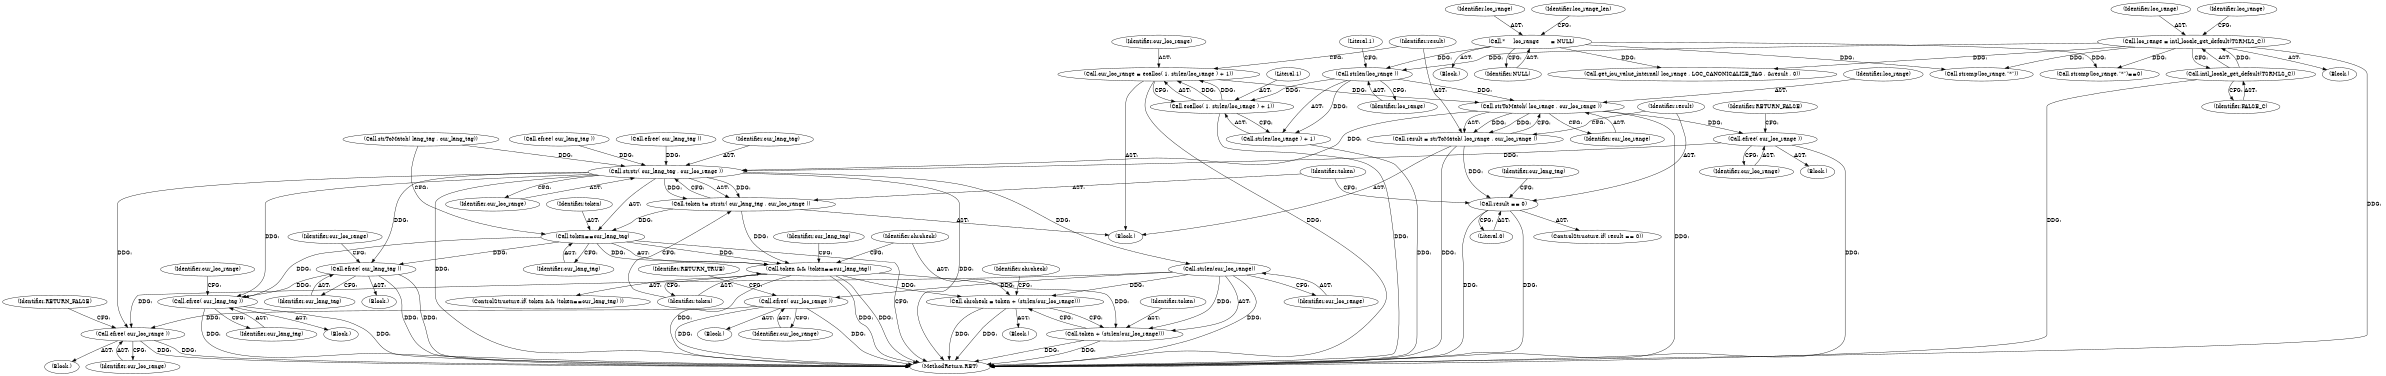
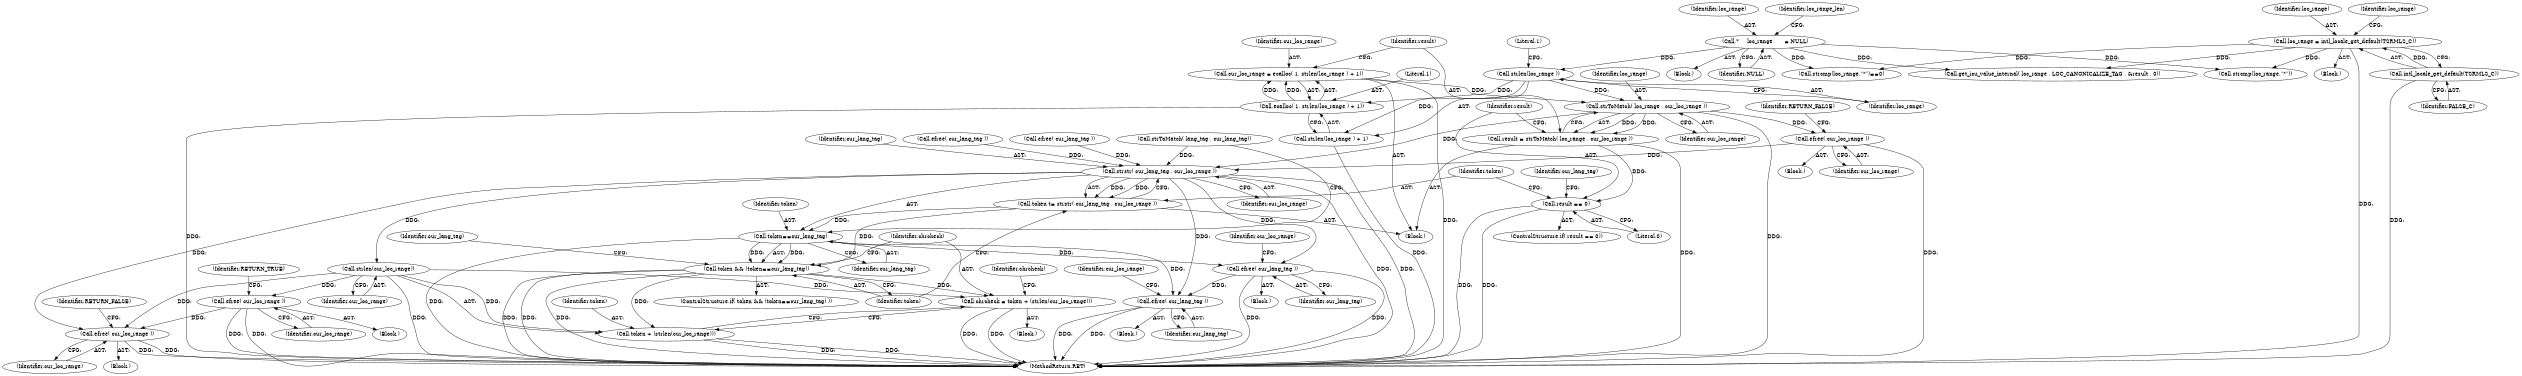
(1752, 47) -> none
(1162, 91) -> (1315, 91)
(903, 302) -> (437, 302)
